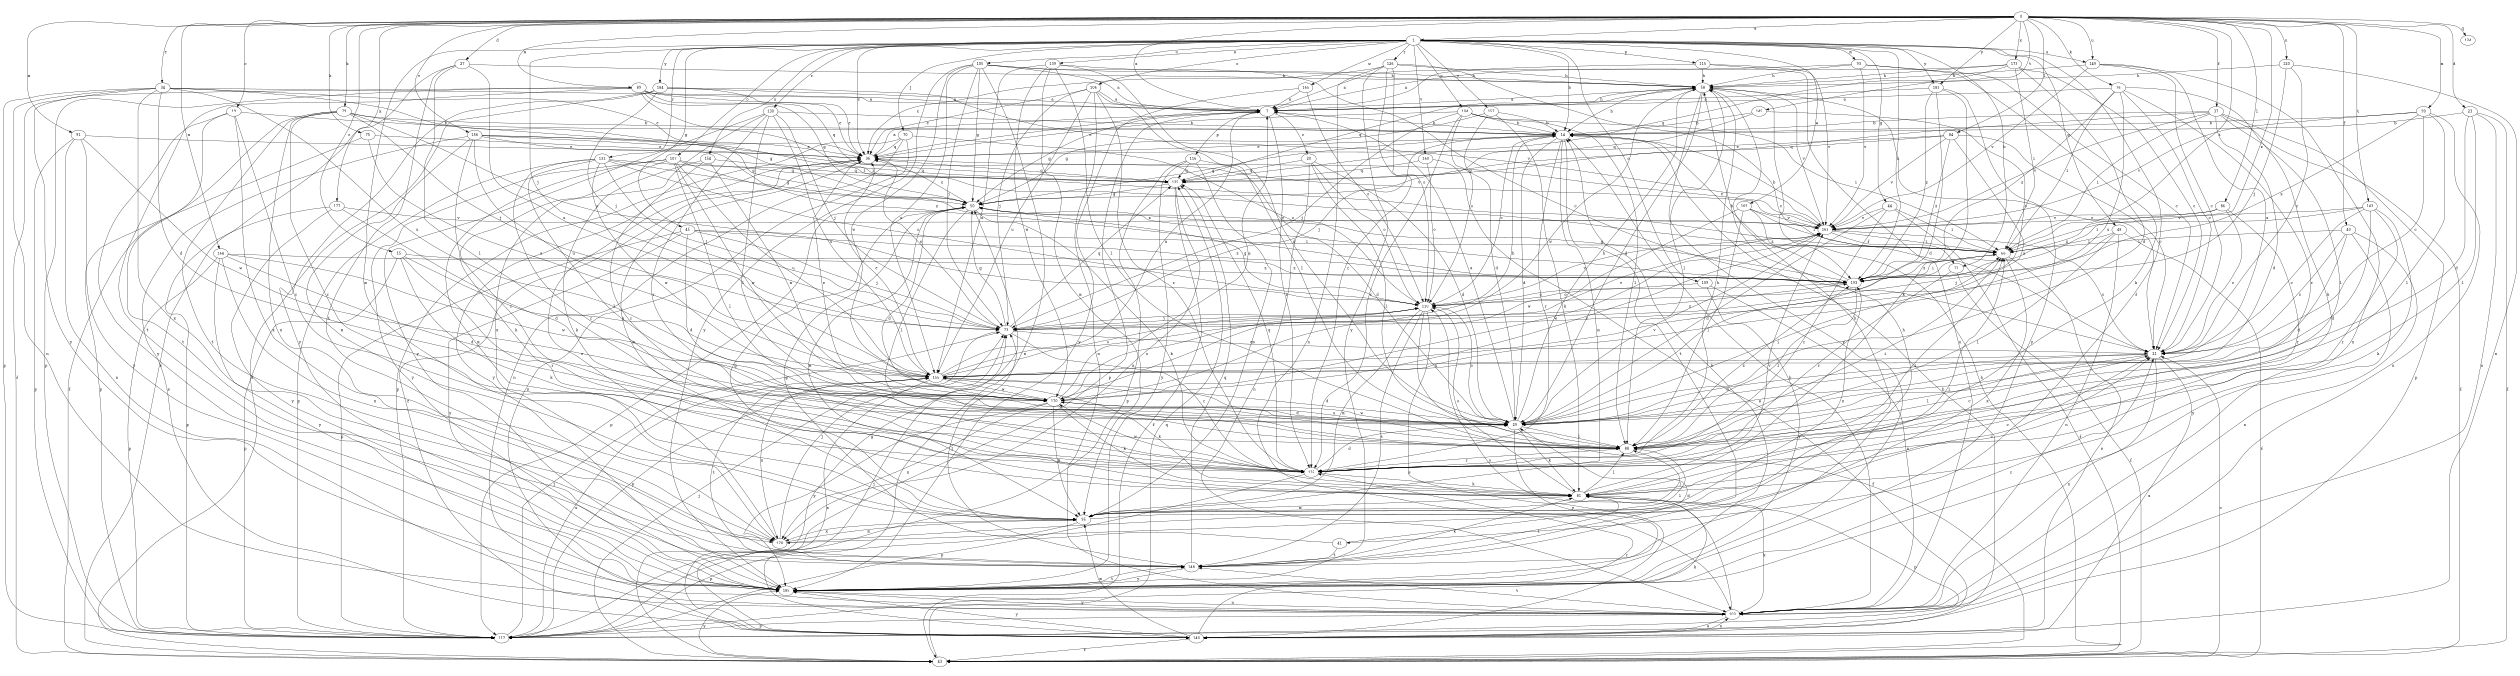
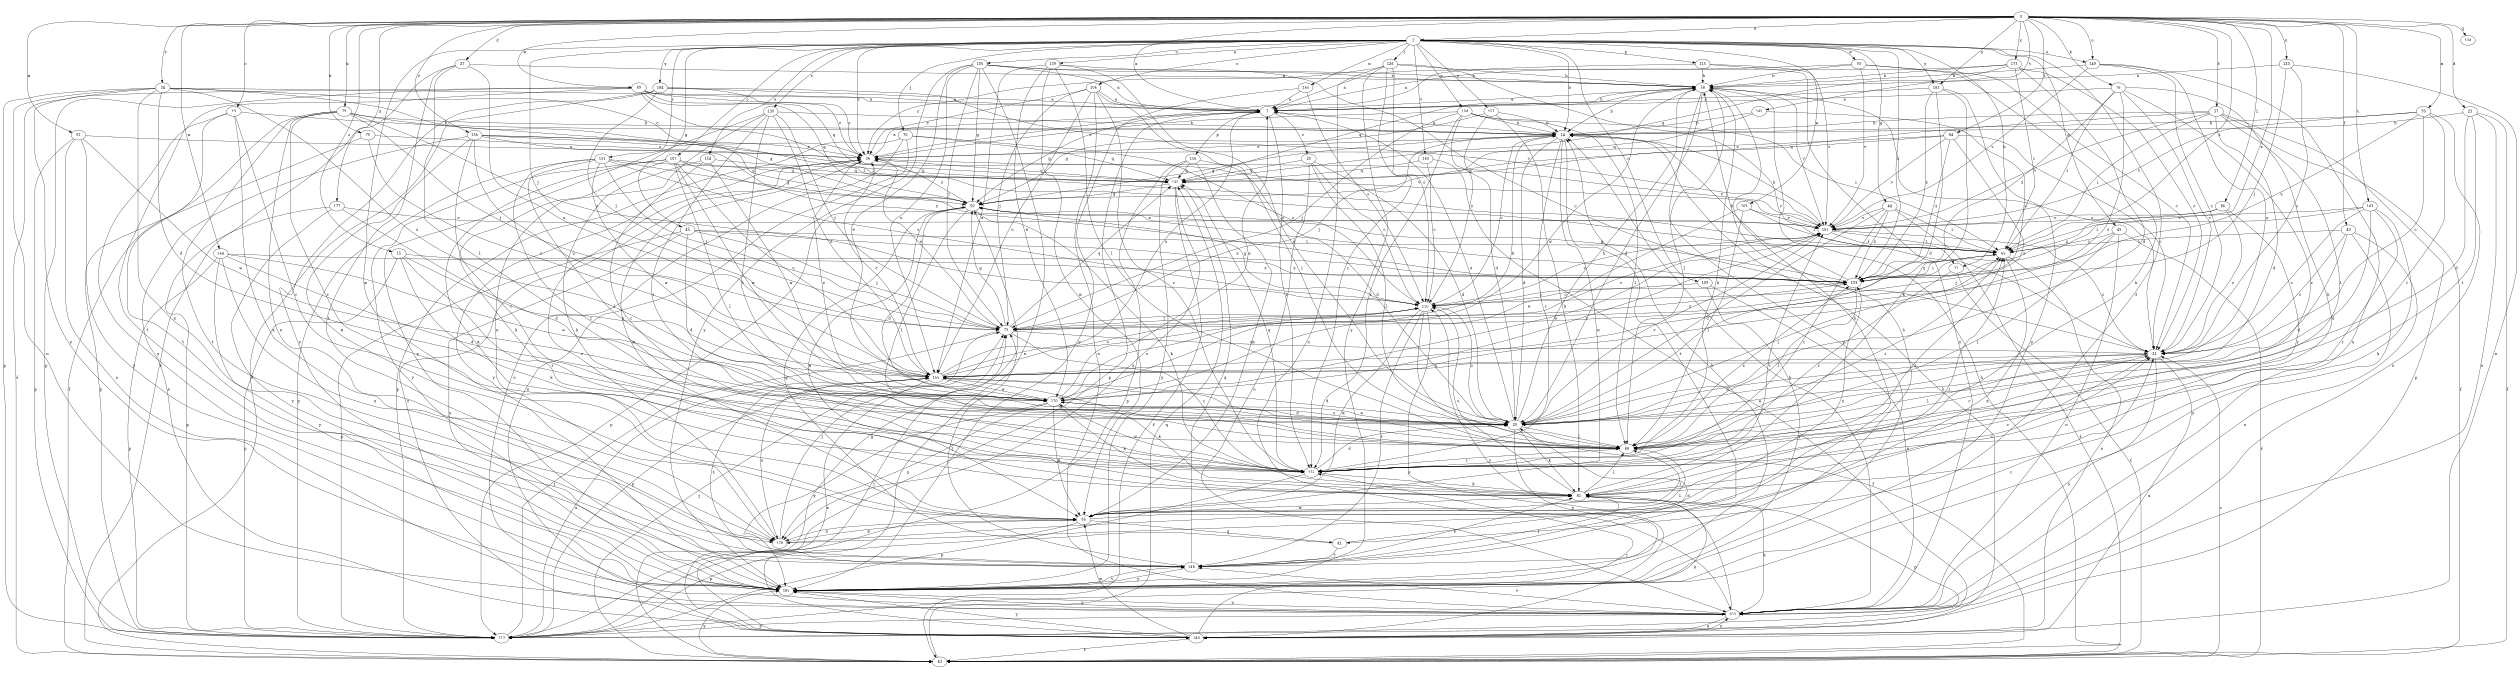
(890, 148) -> (1034, 149)
(1813, 248) -> (1873, 241)
(740, 398) -> (1210, 531)
